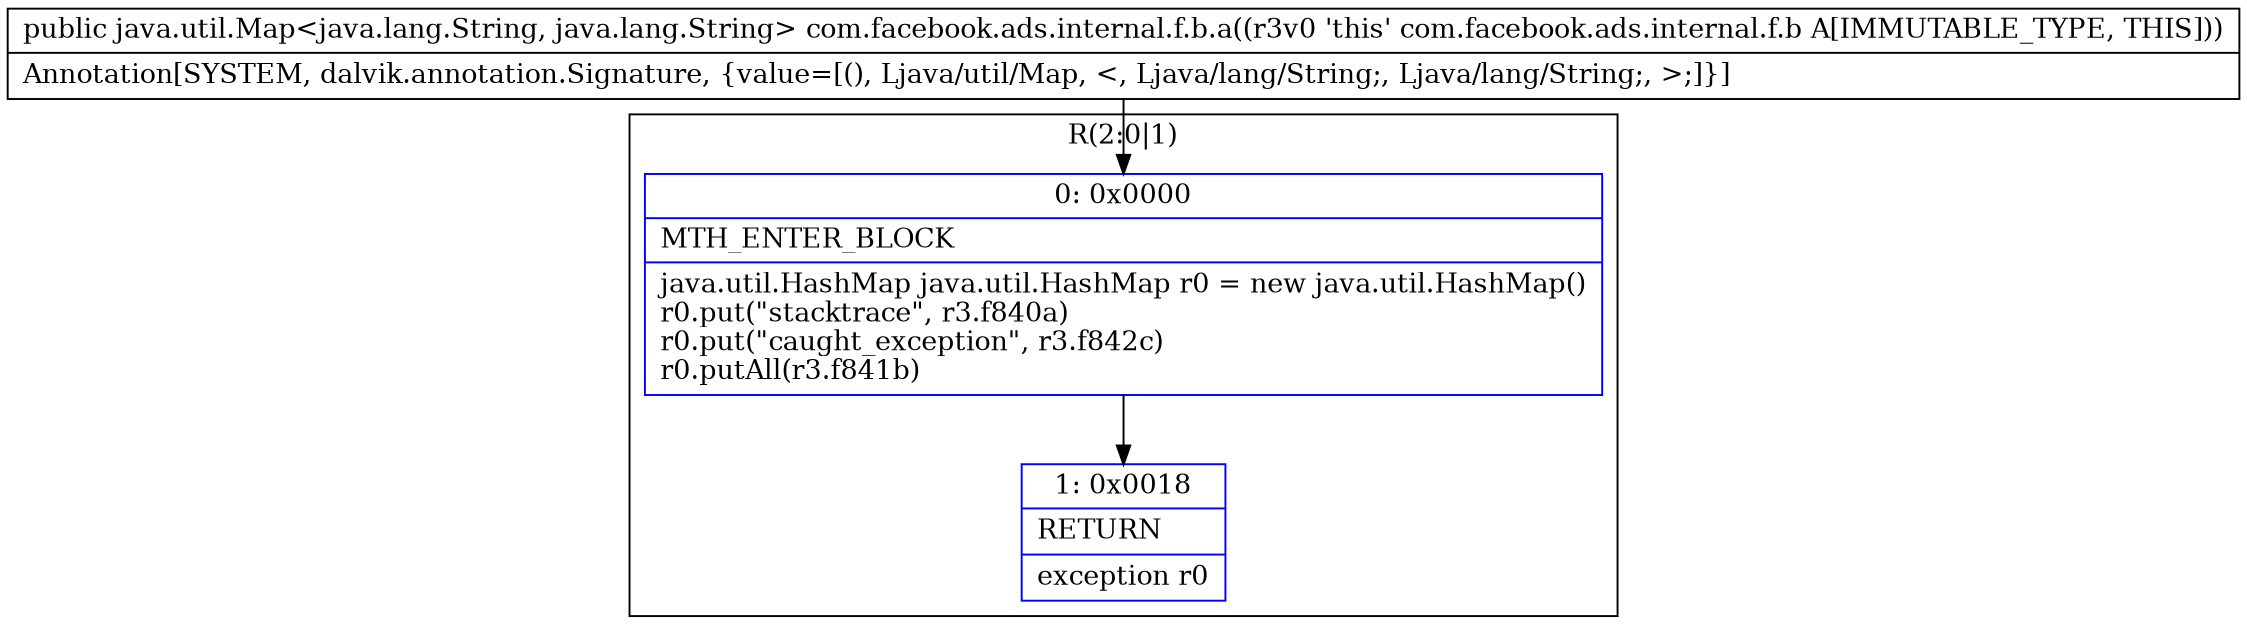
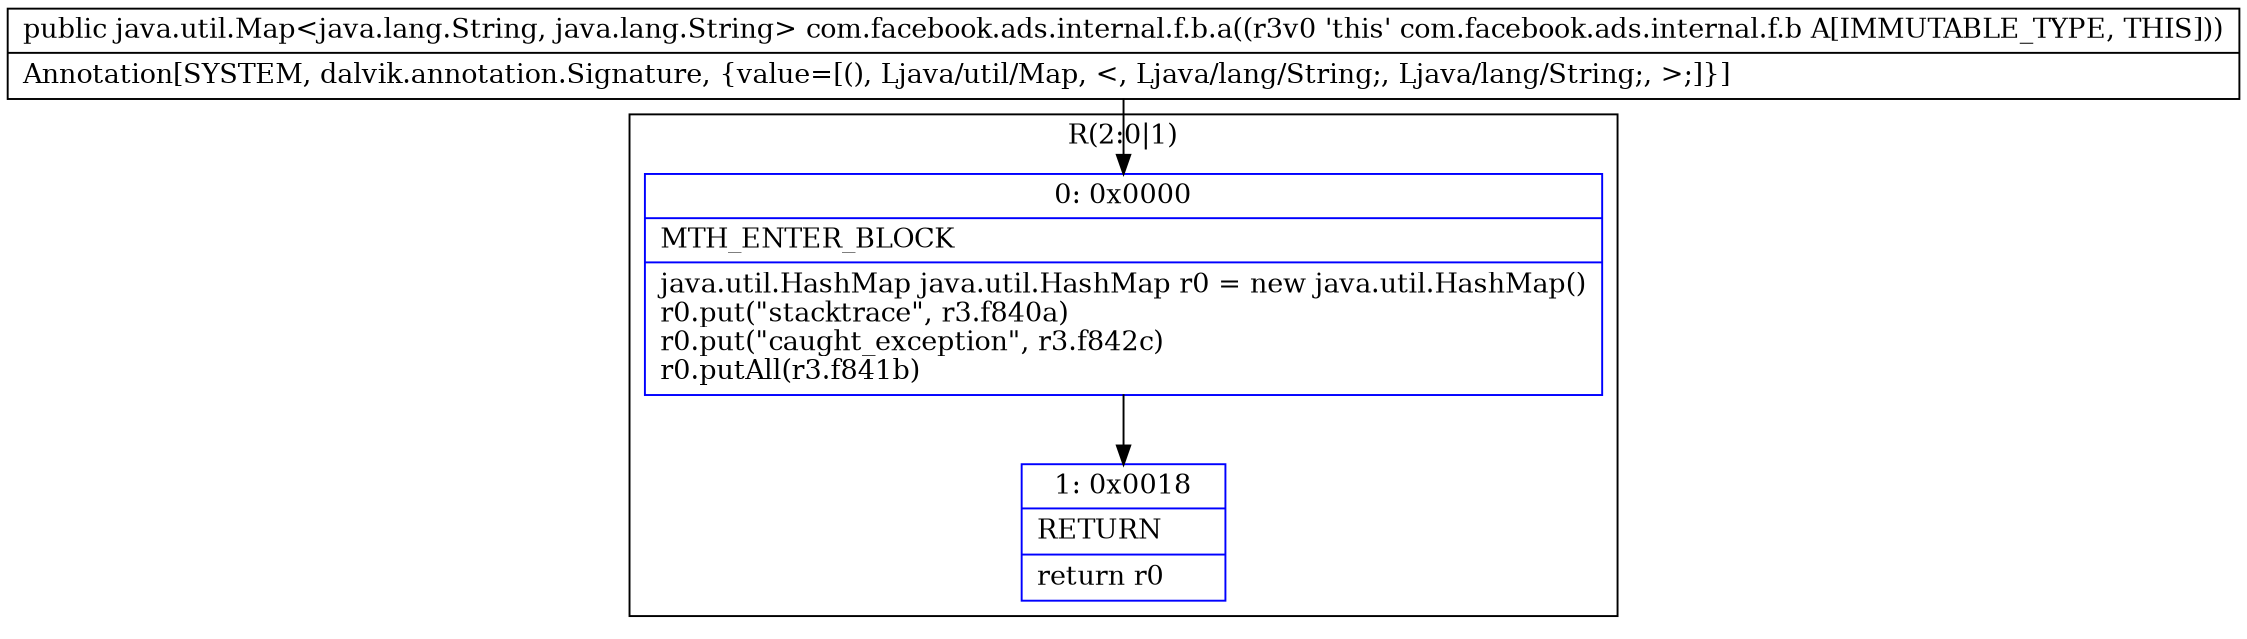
(1124, 577) -> (1101, 577)
